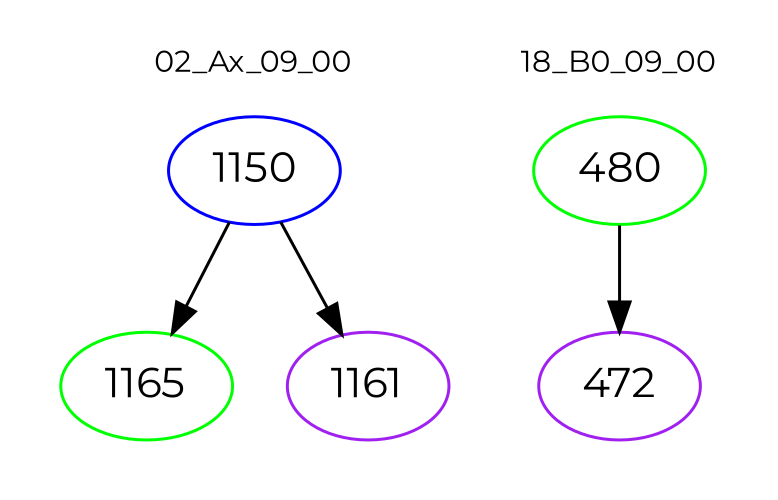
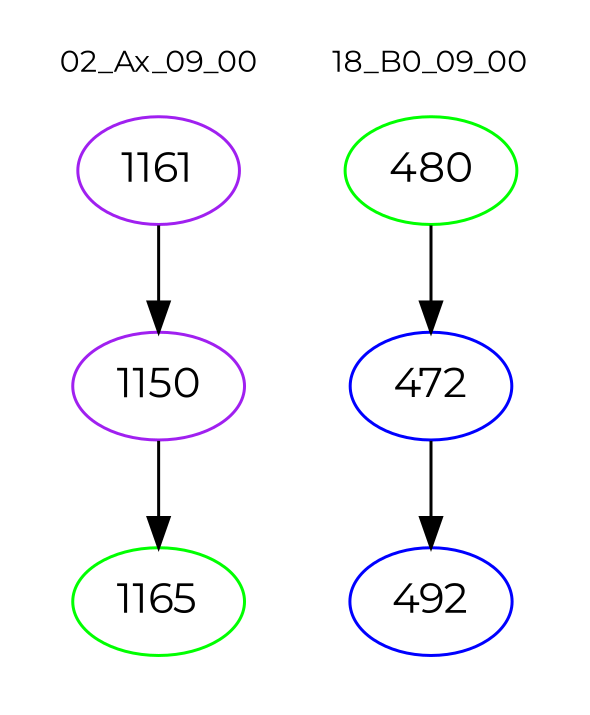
(254, 171) -> (159, 386)
(304, 265) -> (159, 264)
(620, 386) -> (431, 386)
none -> (431, 602)
